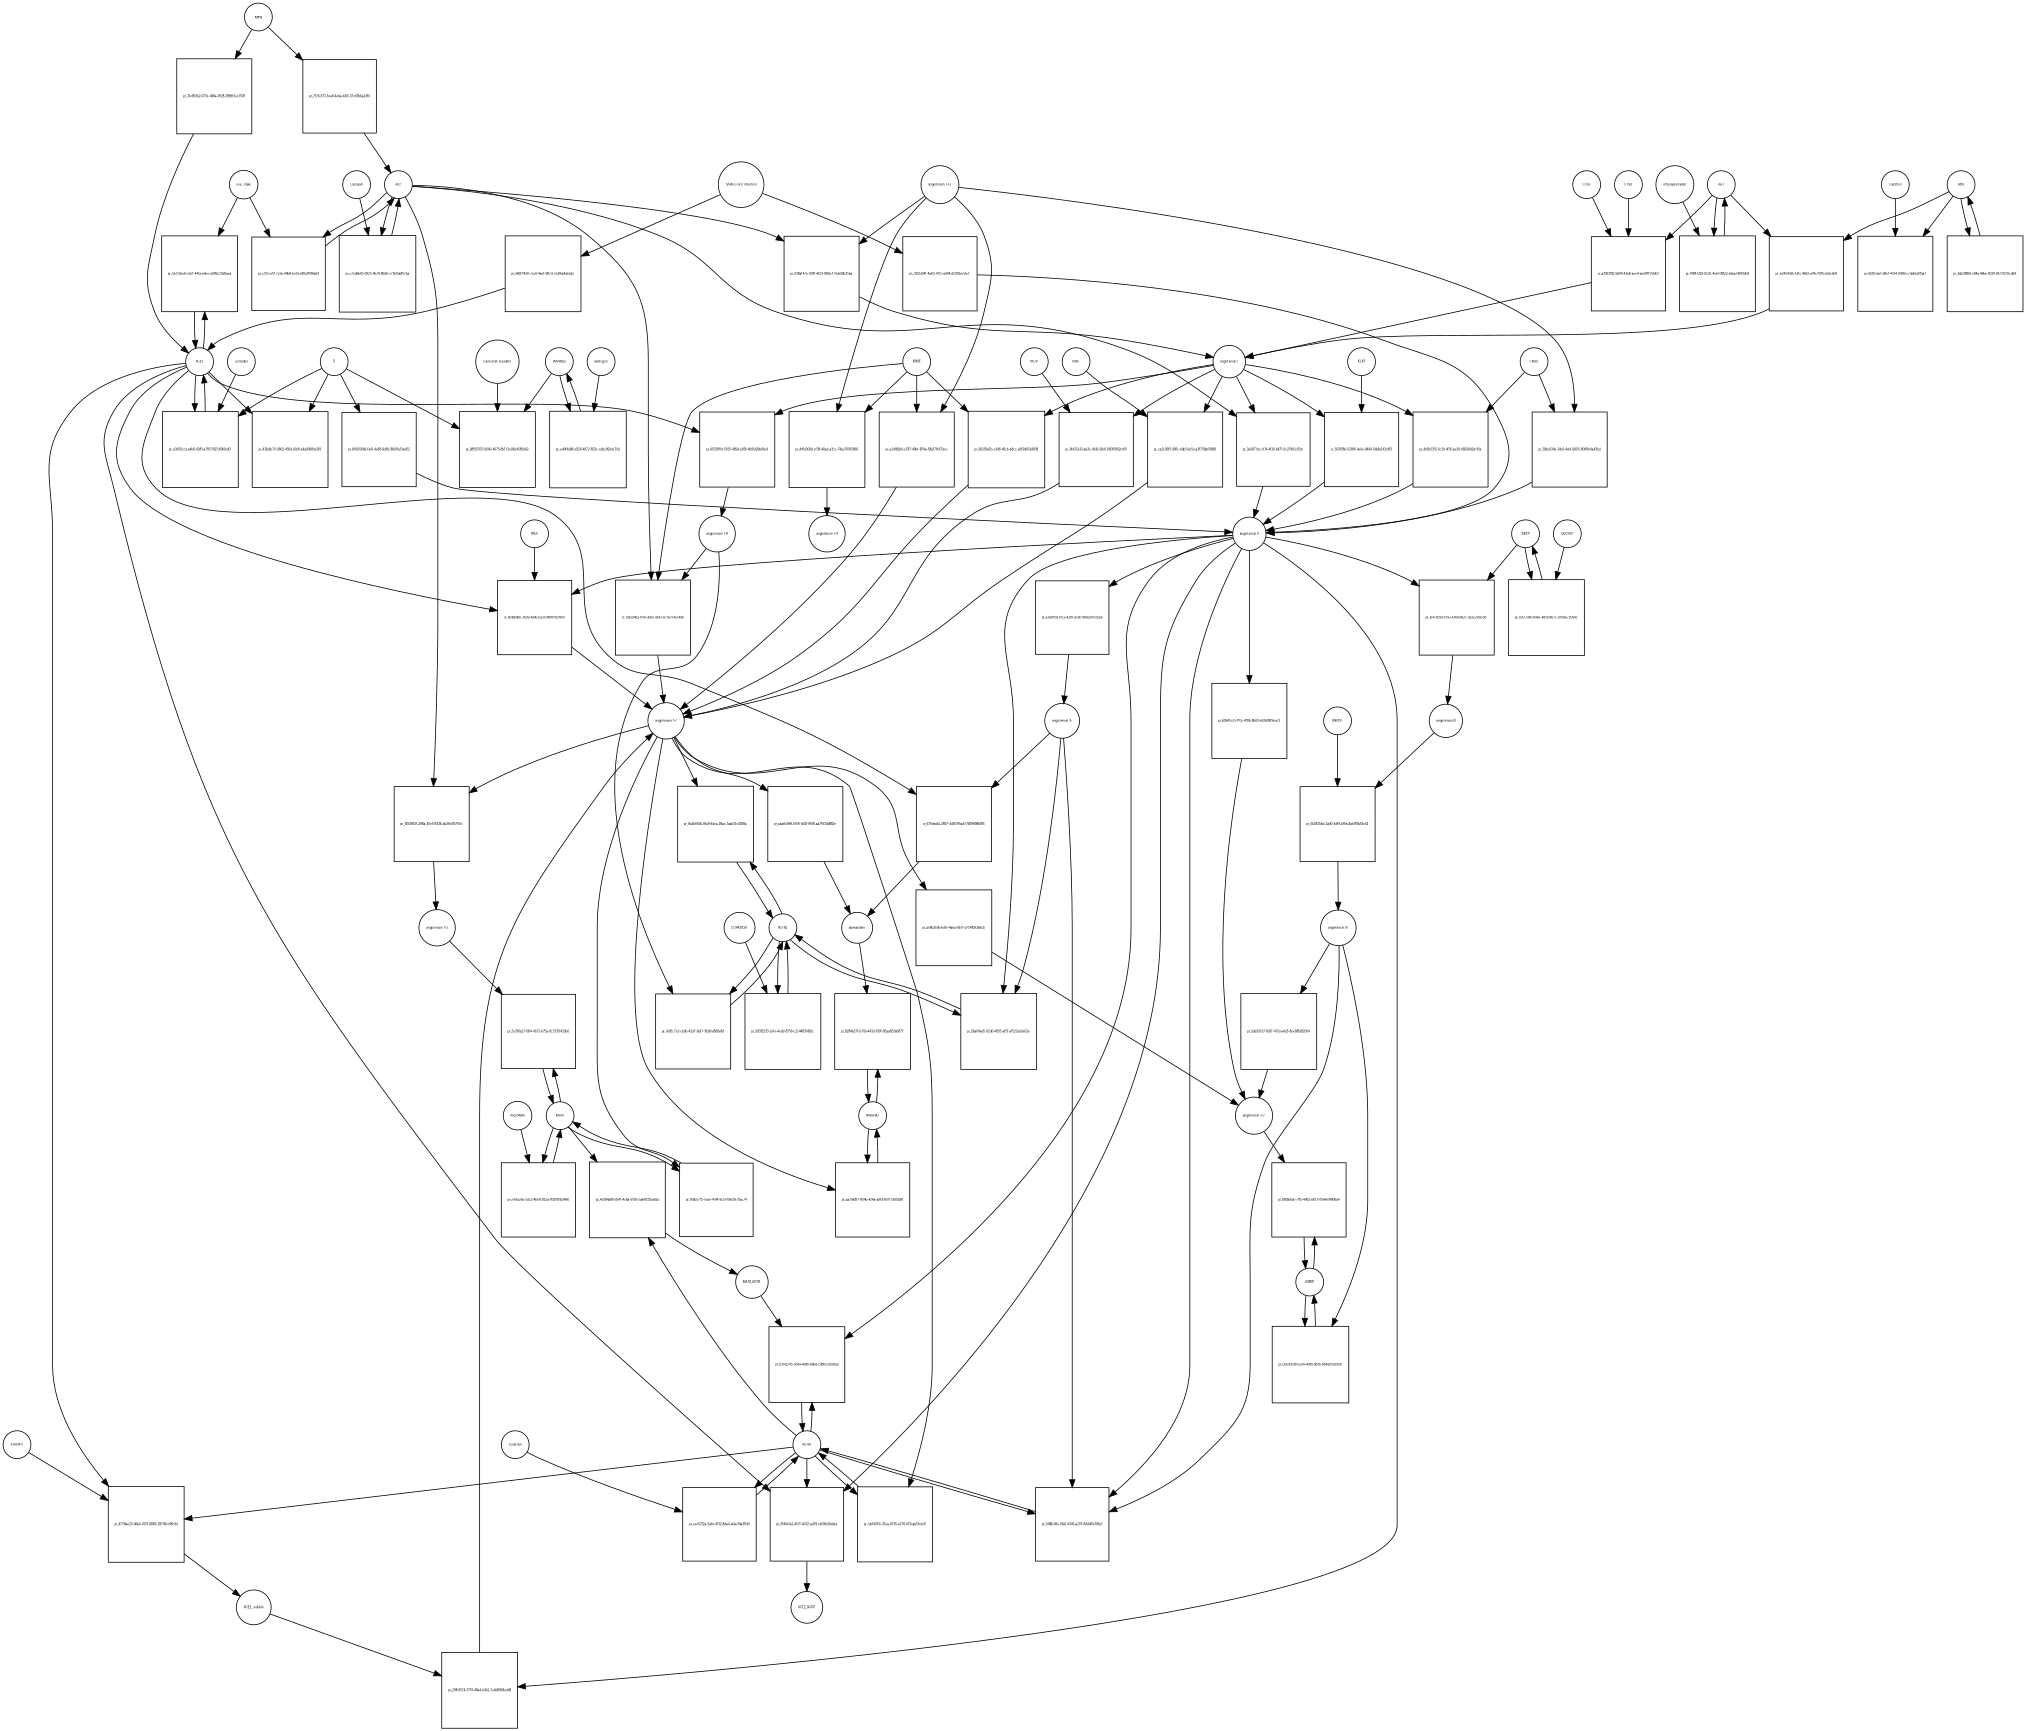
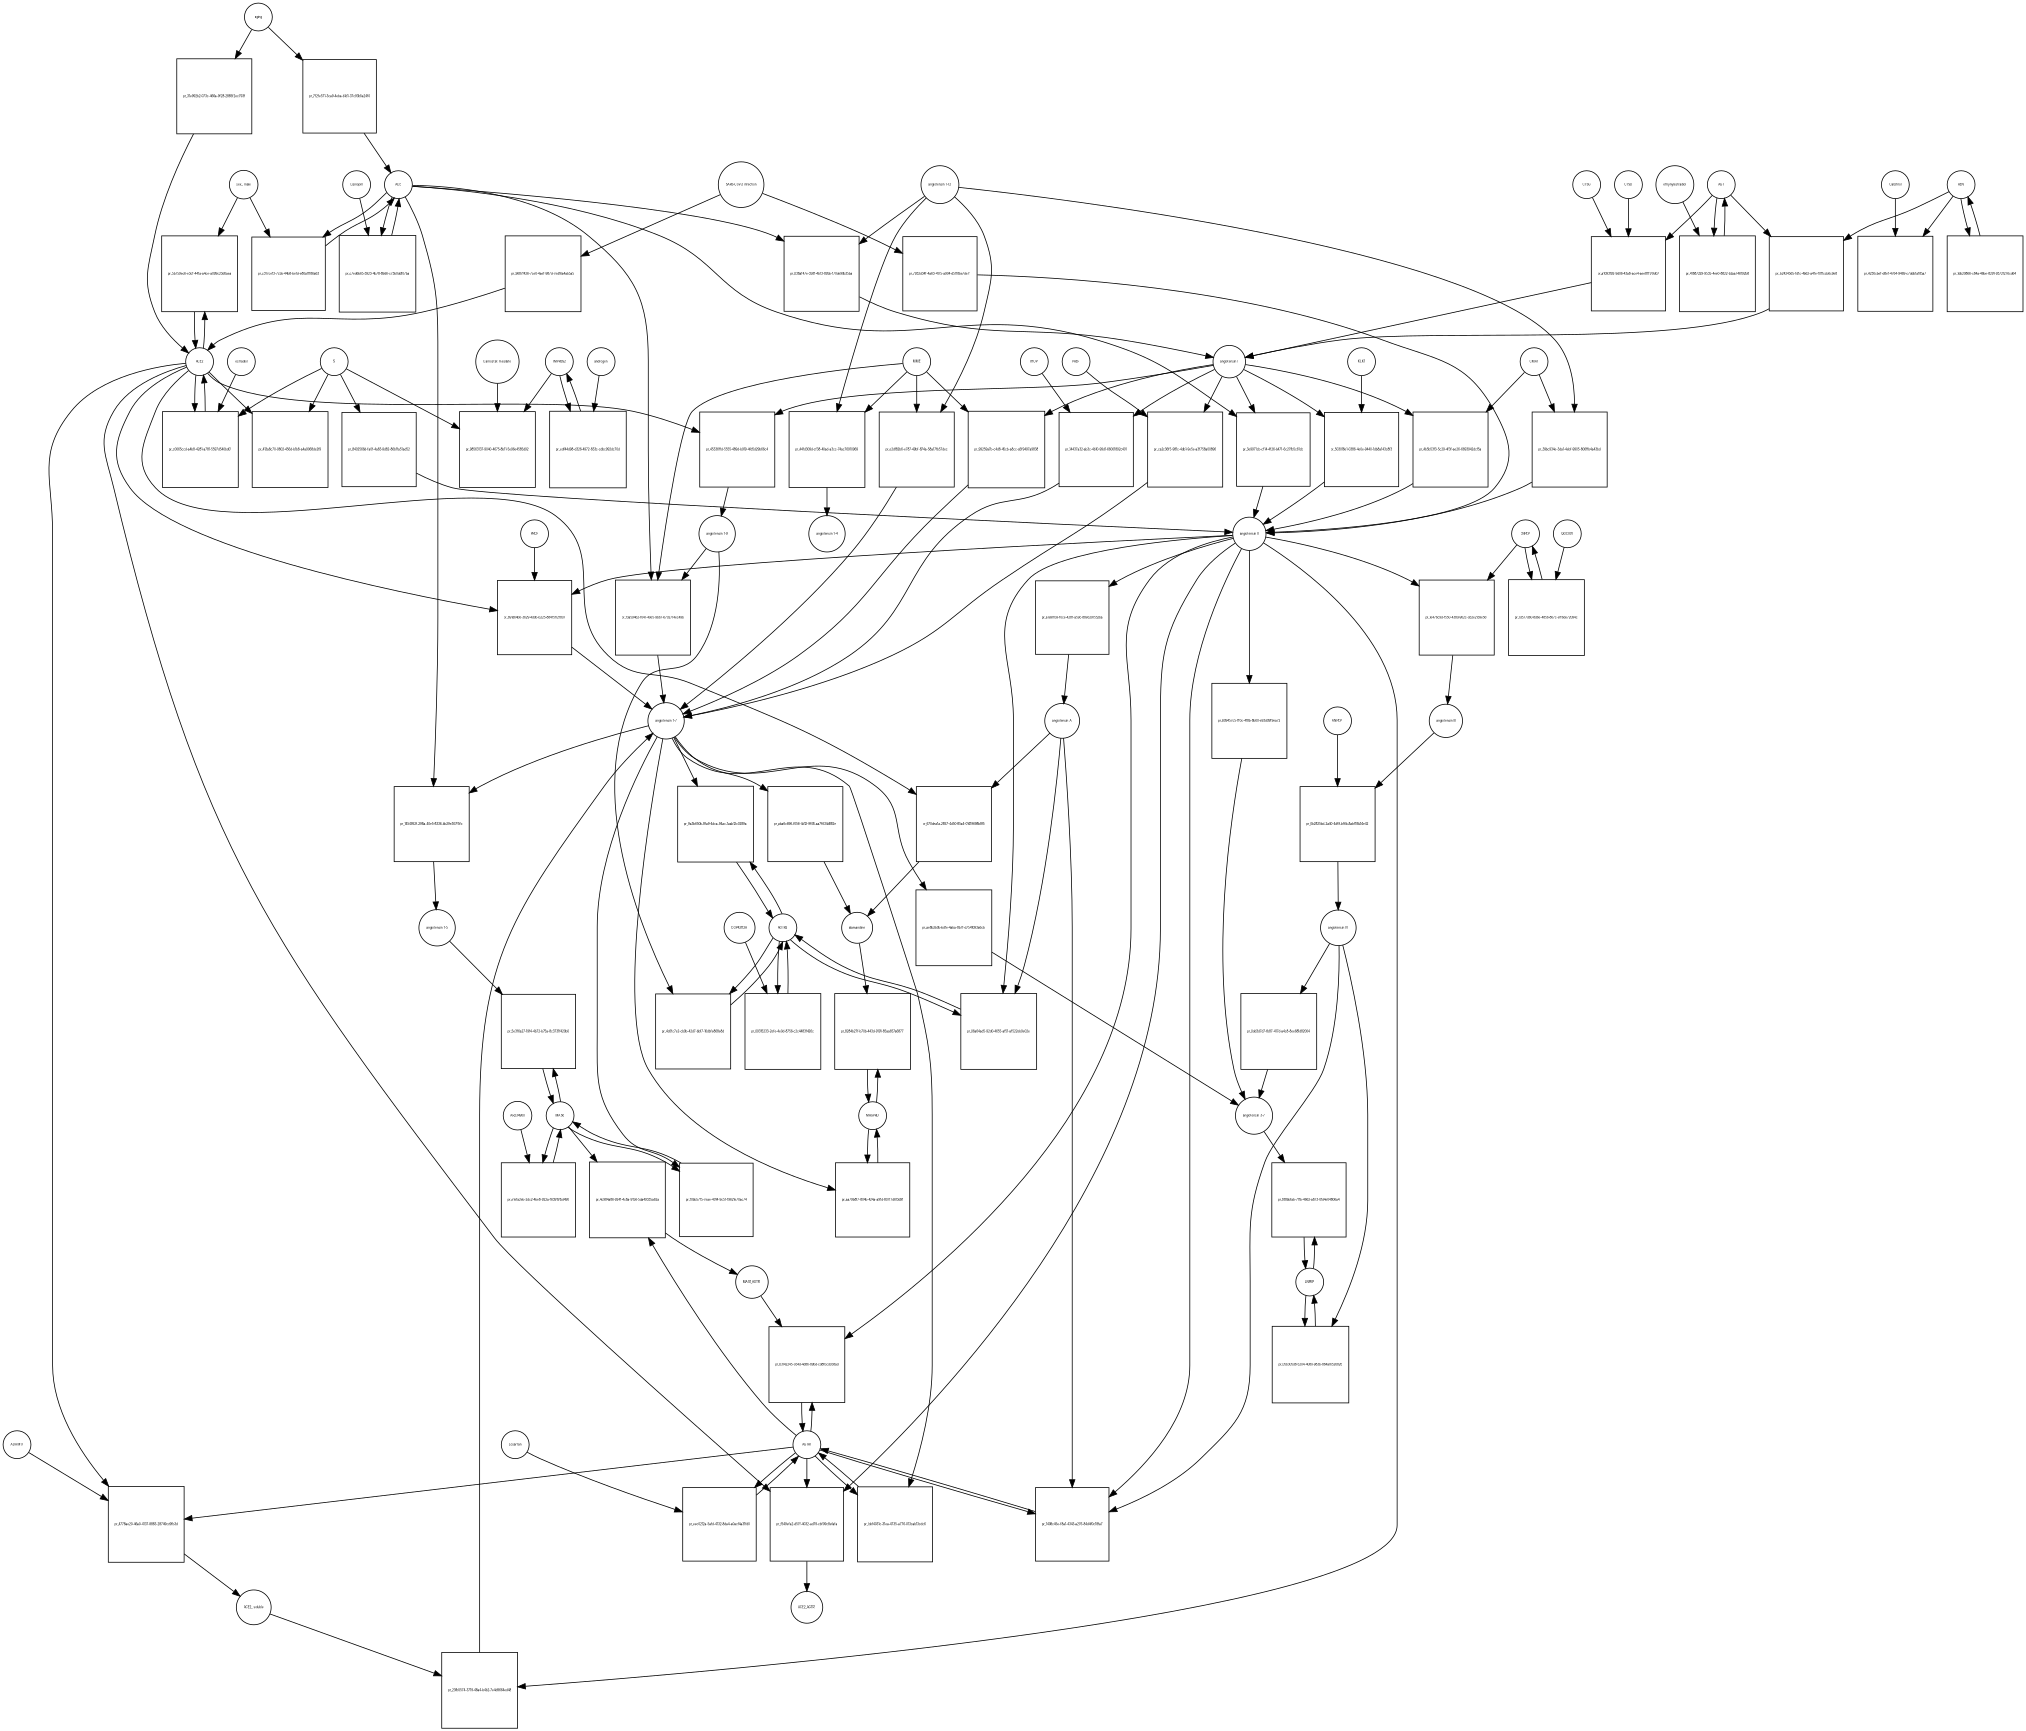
(560, 1116) -> (560, 1116)
